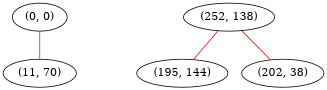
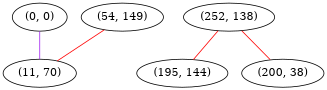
none -> (122, 17)
(283, 73) -> (283, 73)
